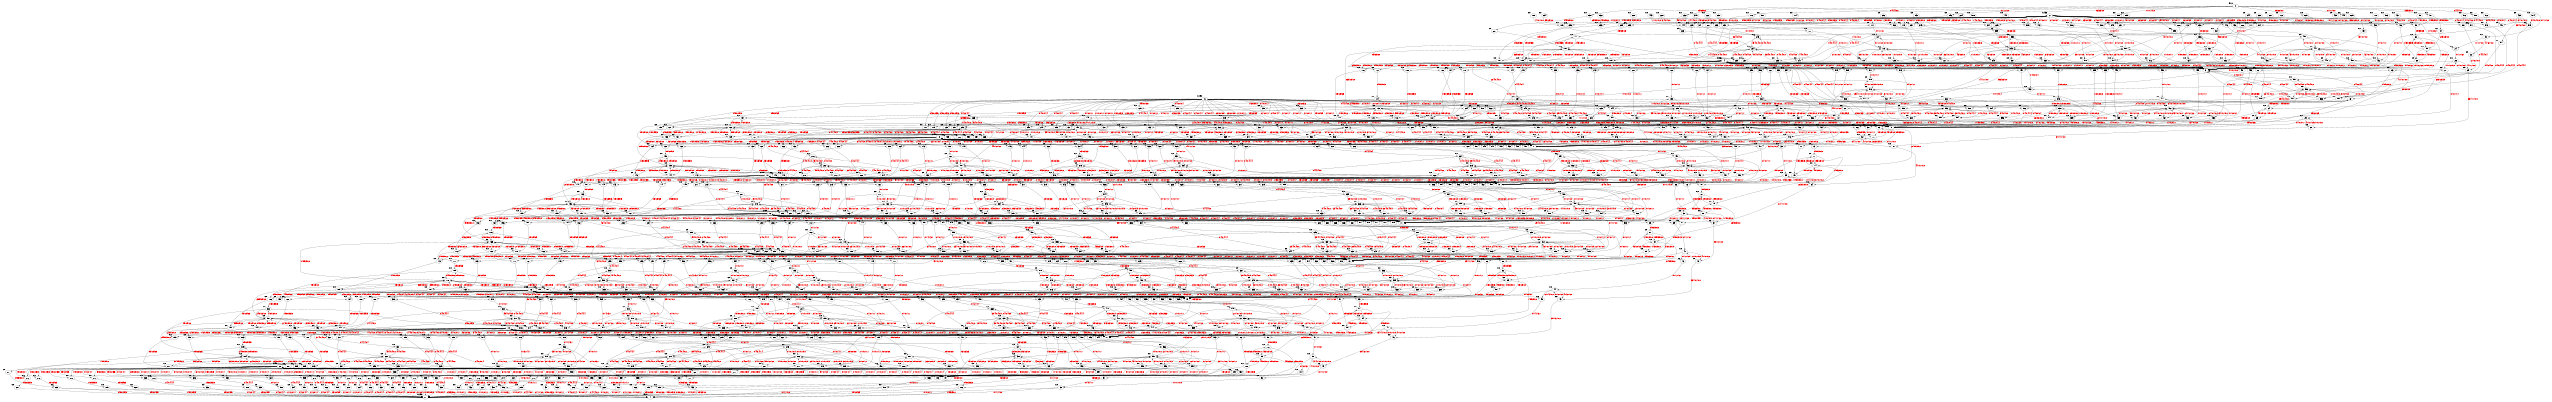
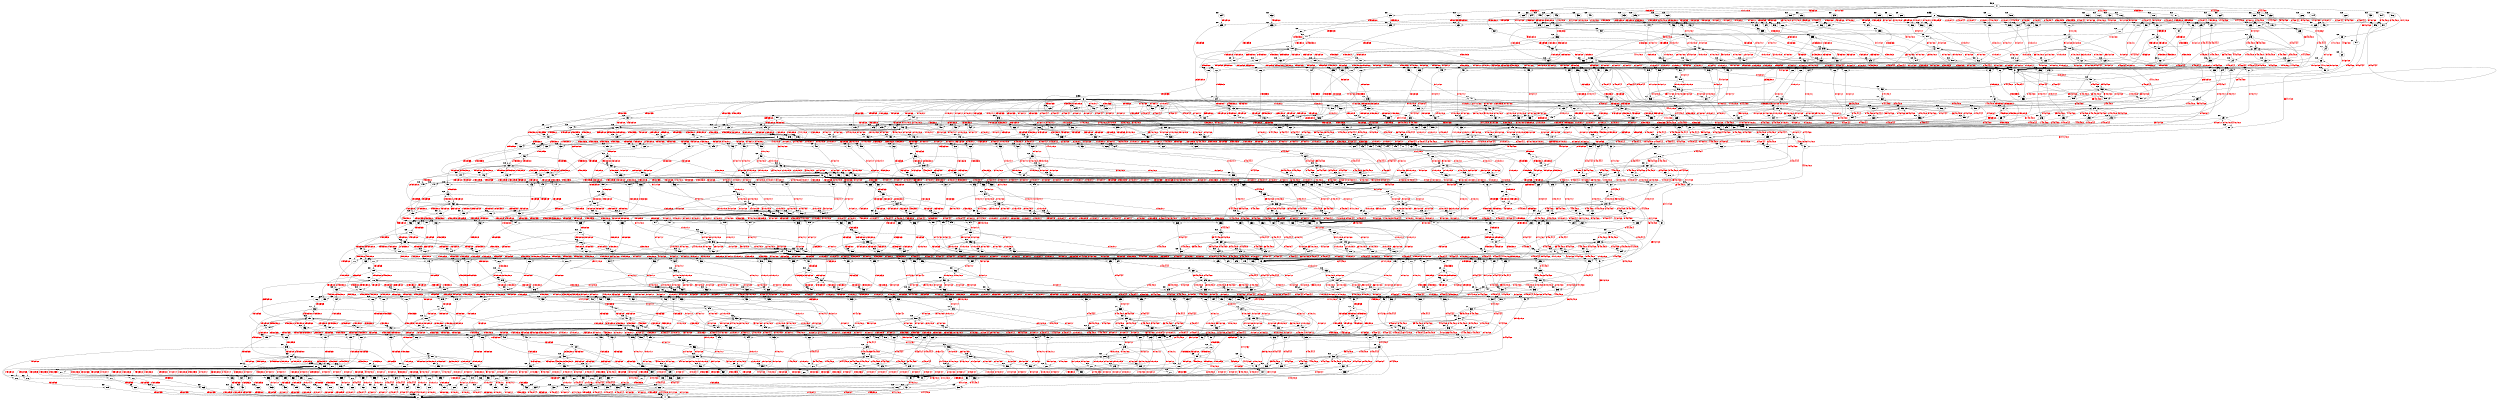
(1979, 121) -> (1356, 54)
